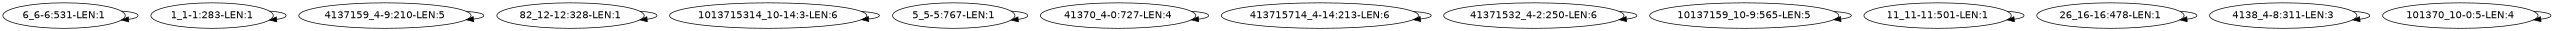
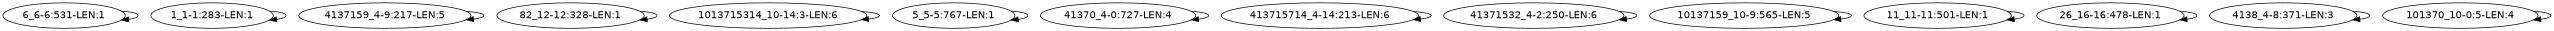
(385, 16) -> (385, 16)
(2283, 16) -> (2283, 16)
